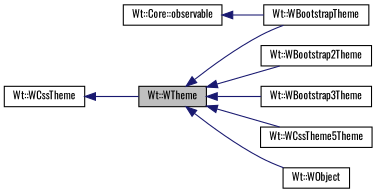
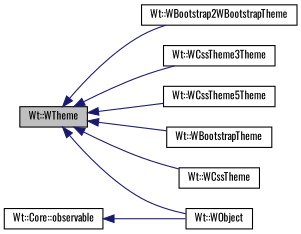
(248, 15) -> (150, 219)
(316, 56) -> (219, 15)
(117, 96) -> (130, 153)
(316, 96) -> (219, 56)
